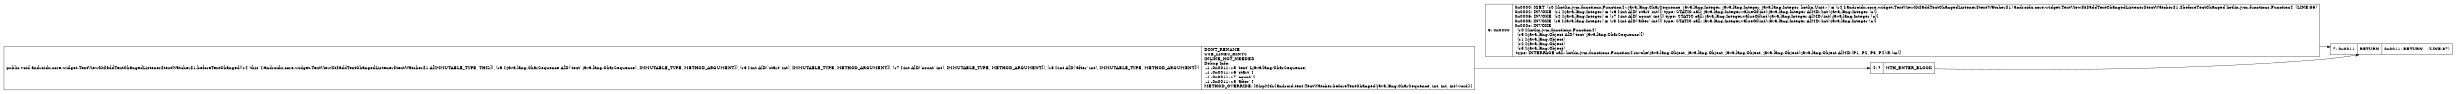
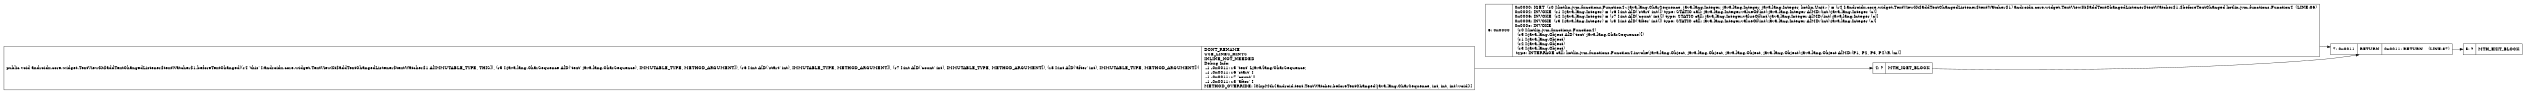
none -> (2493, 49)
(1909, 68) -> (1909, 68)
